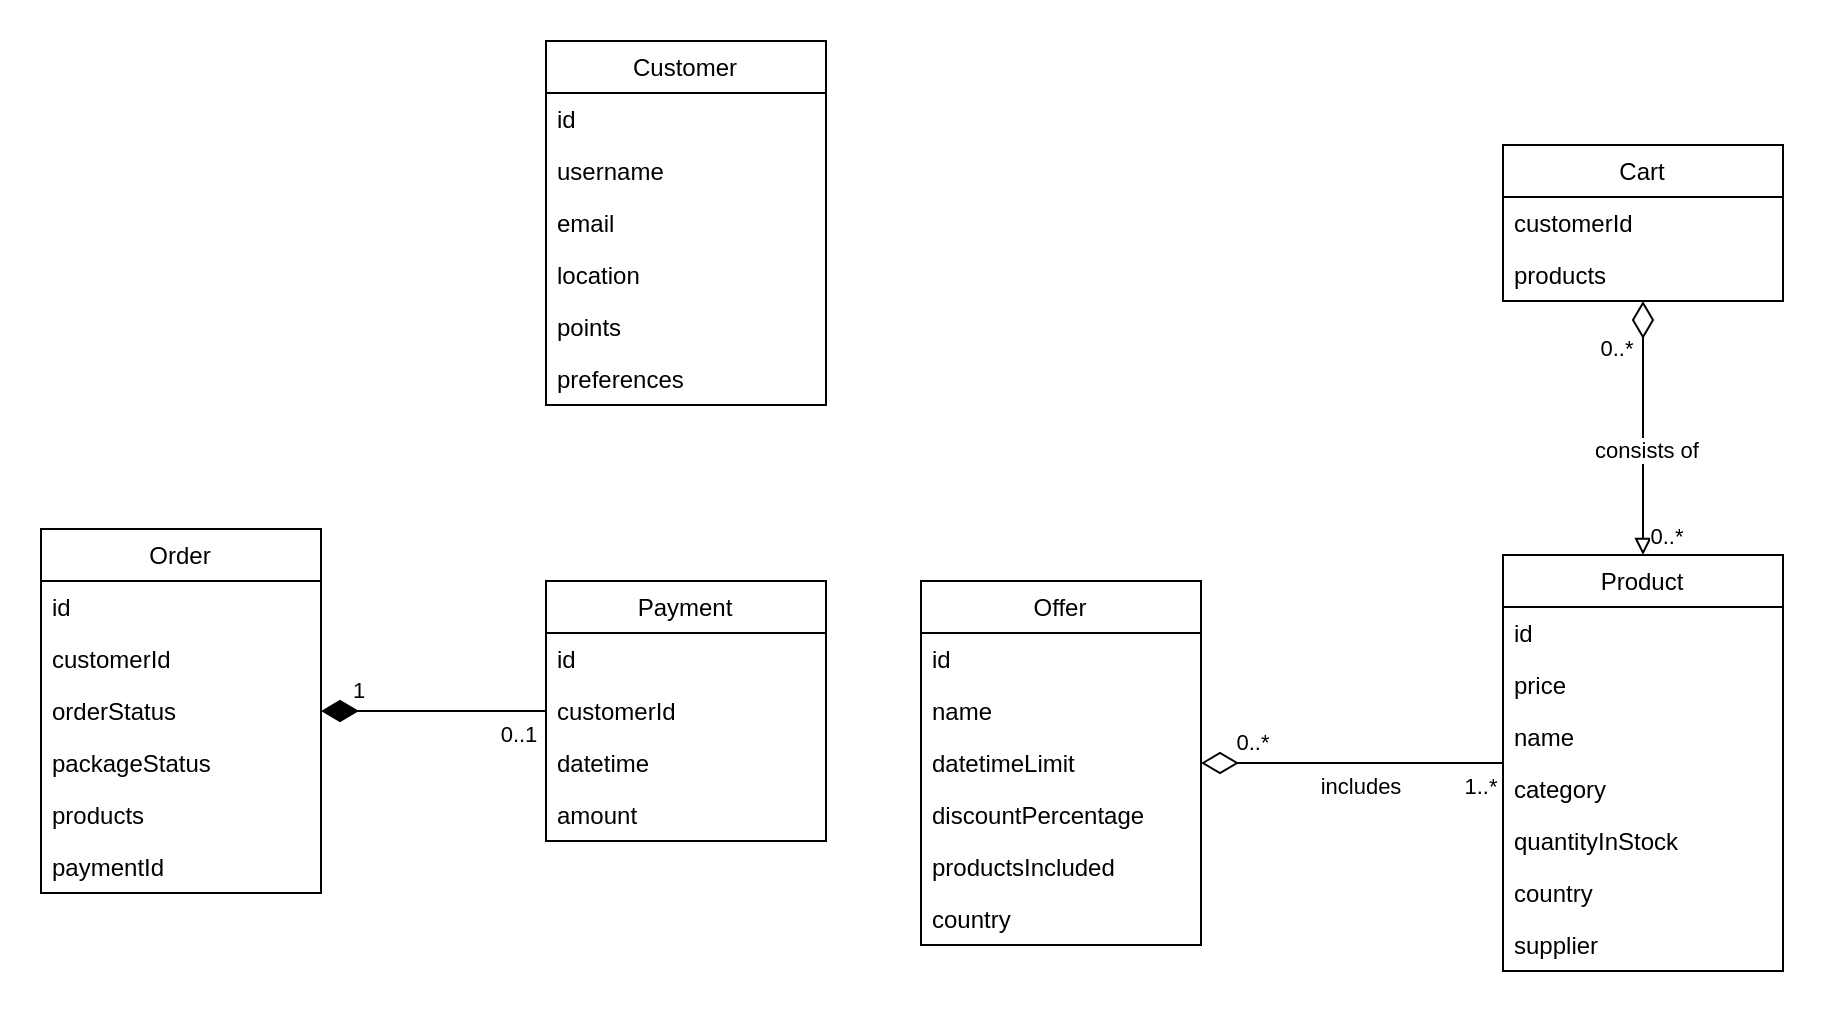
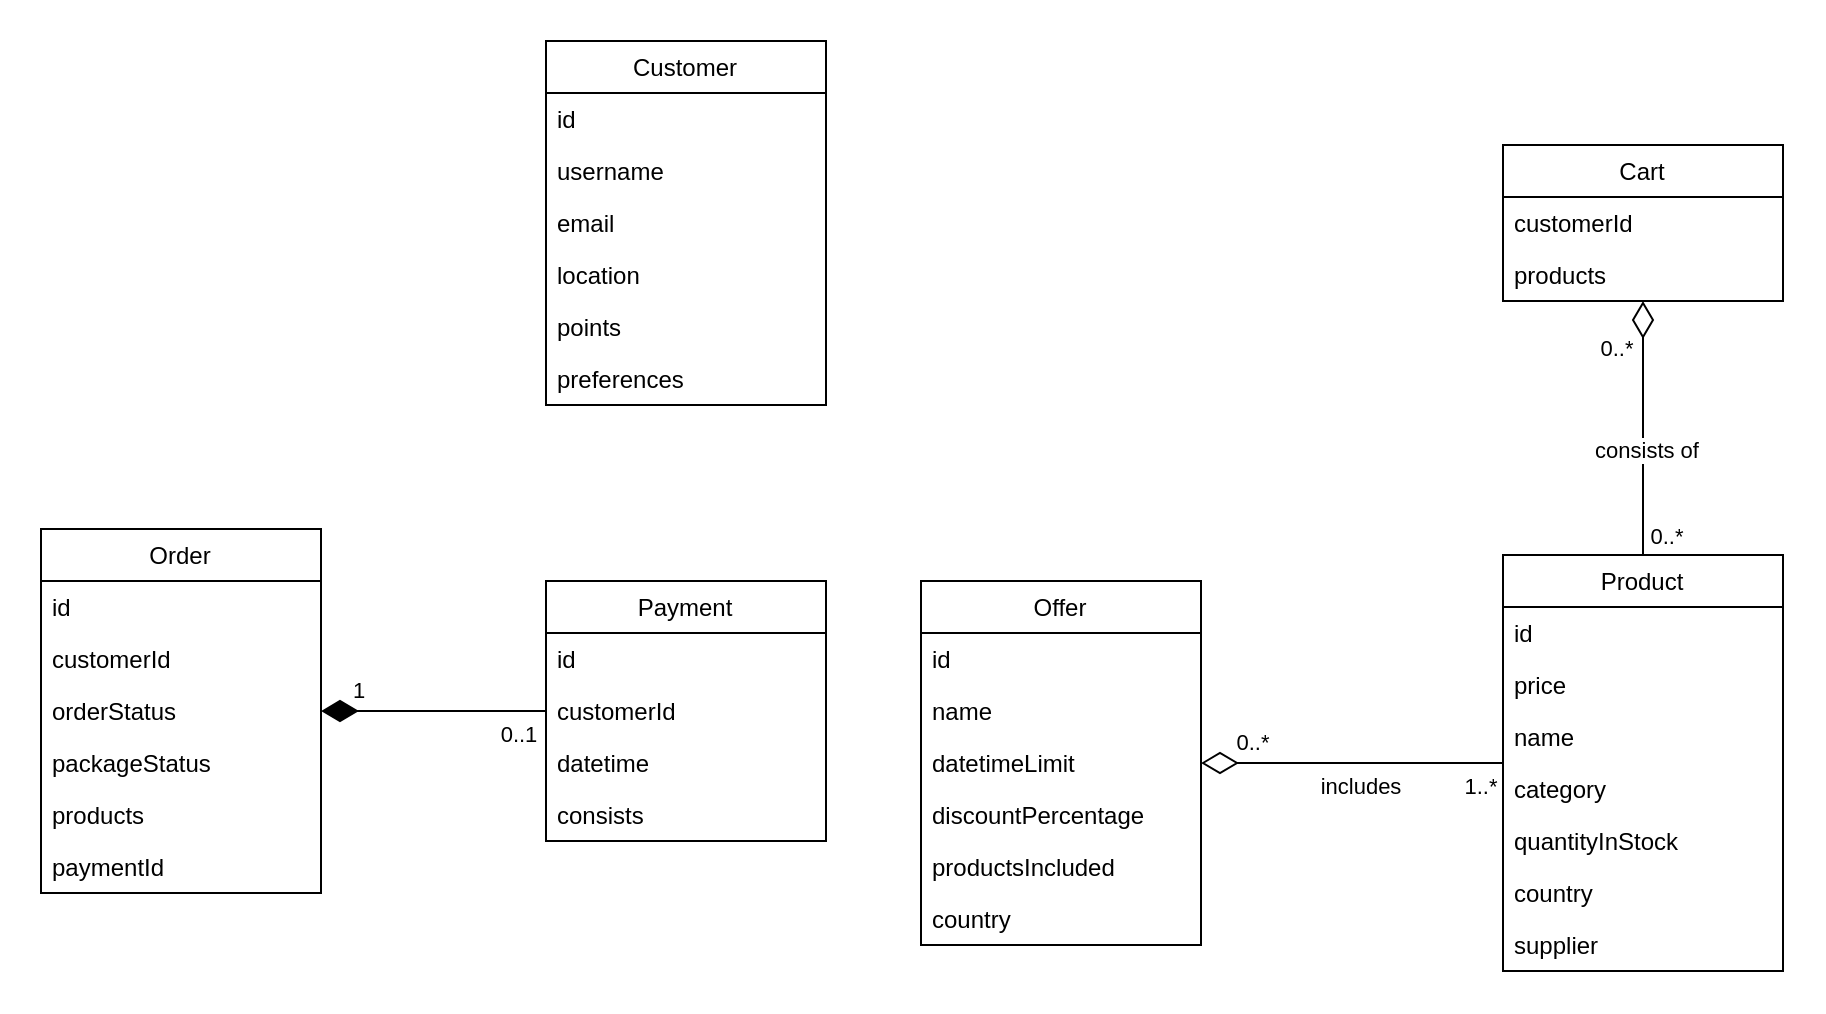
(1643, 537) -> (1643, 544)
(597, 816) -> (608, 816)
